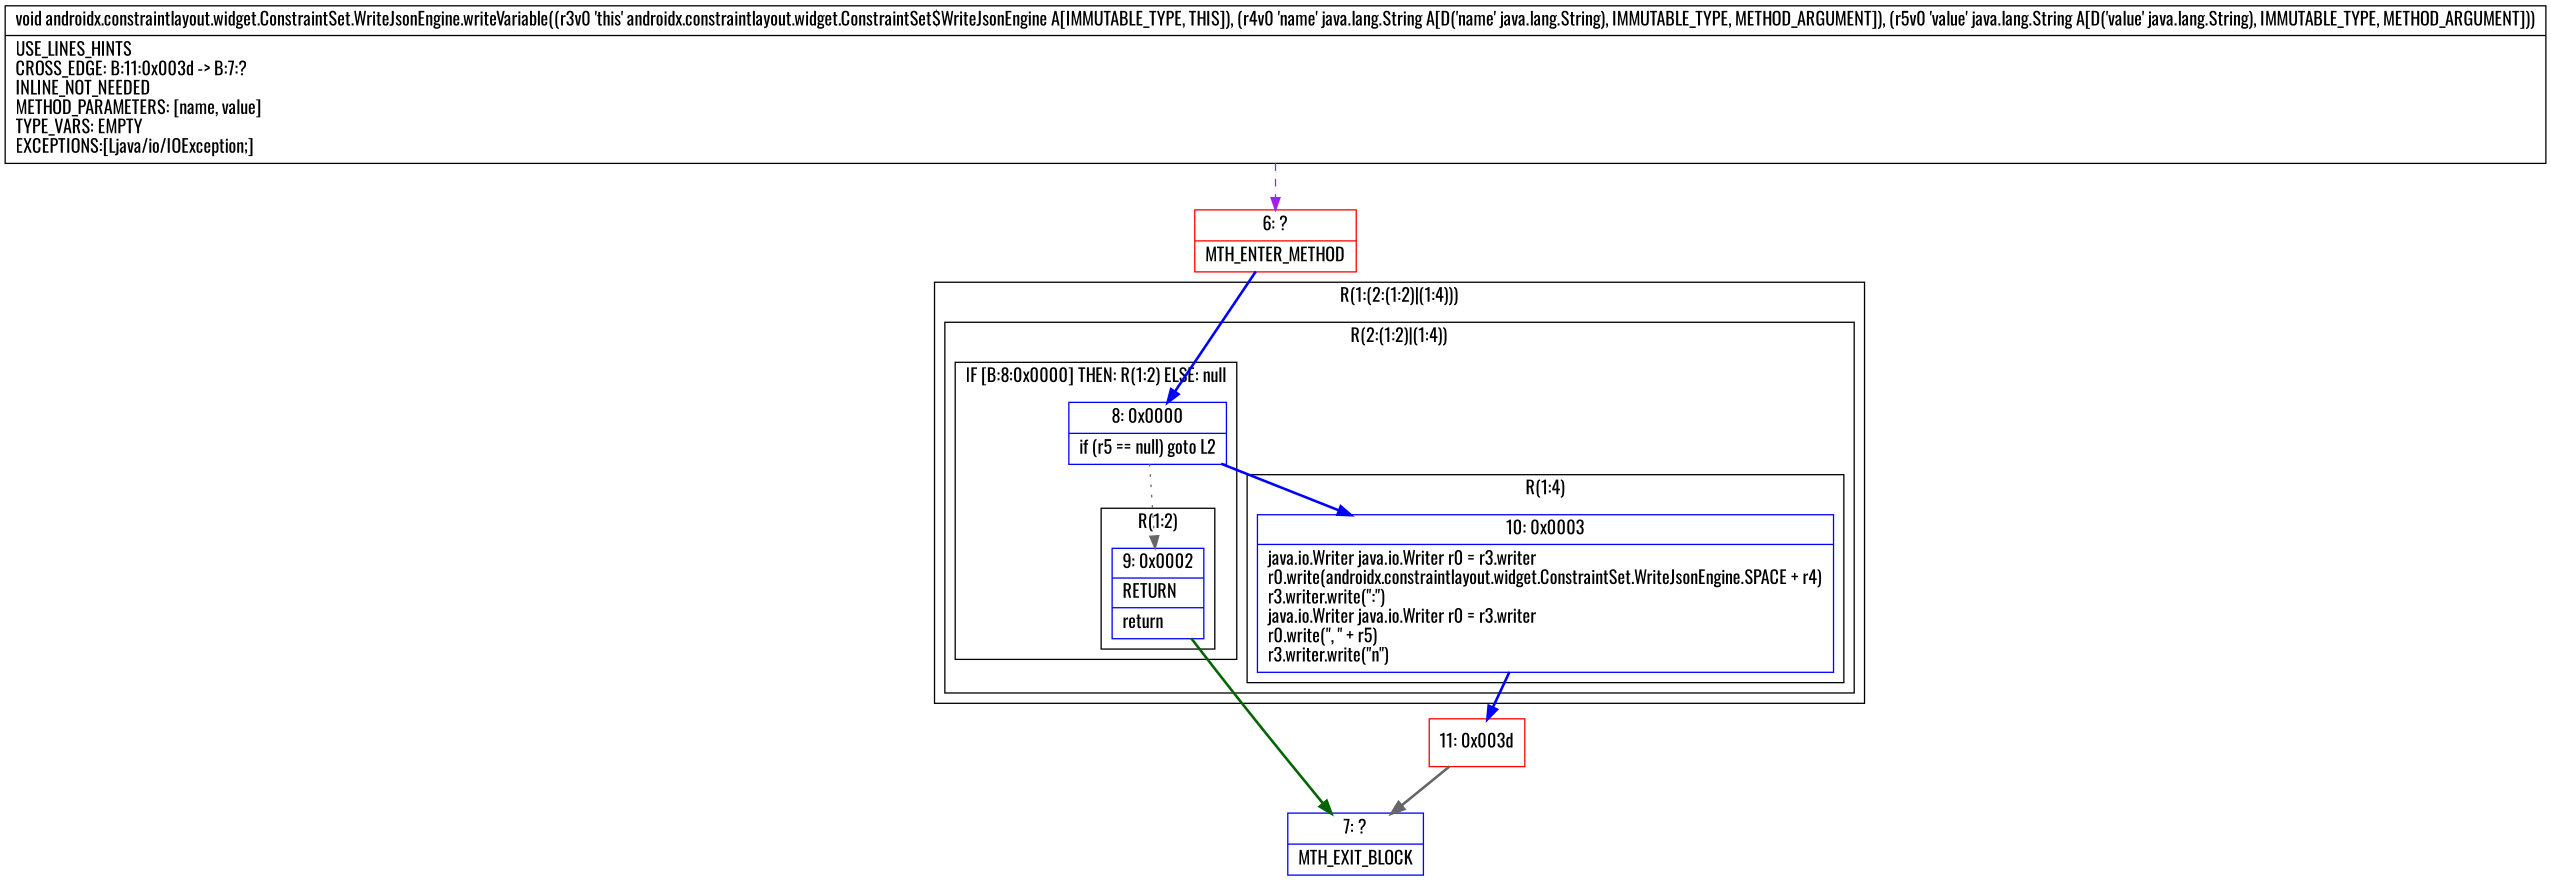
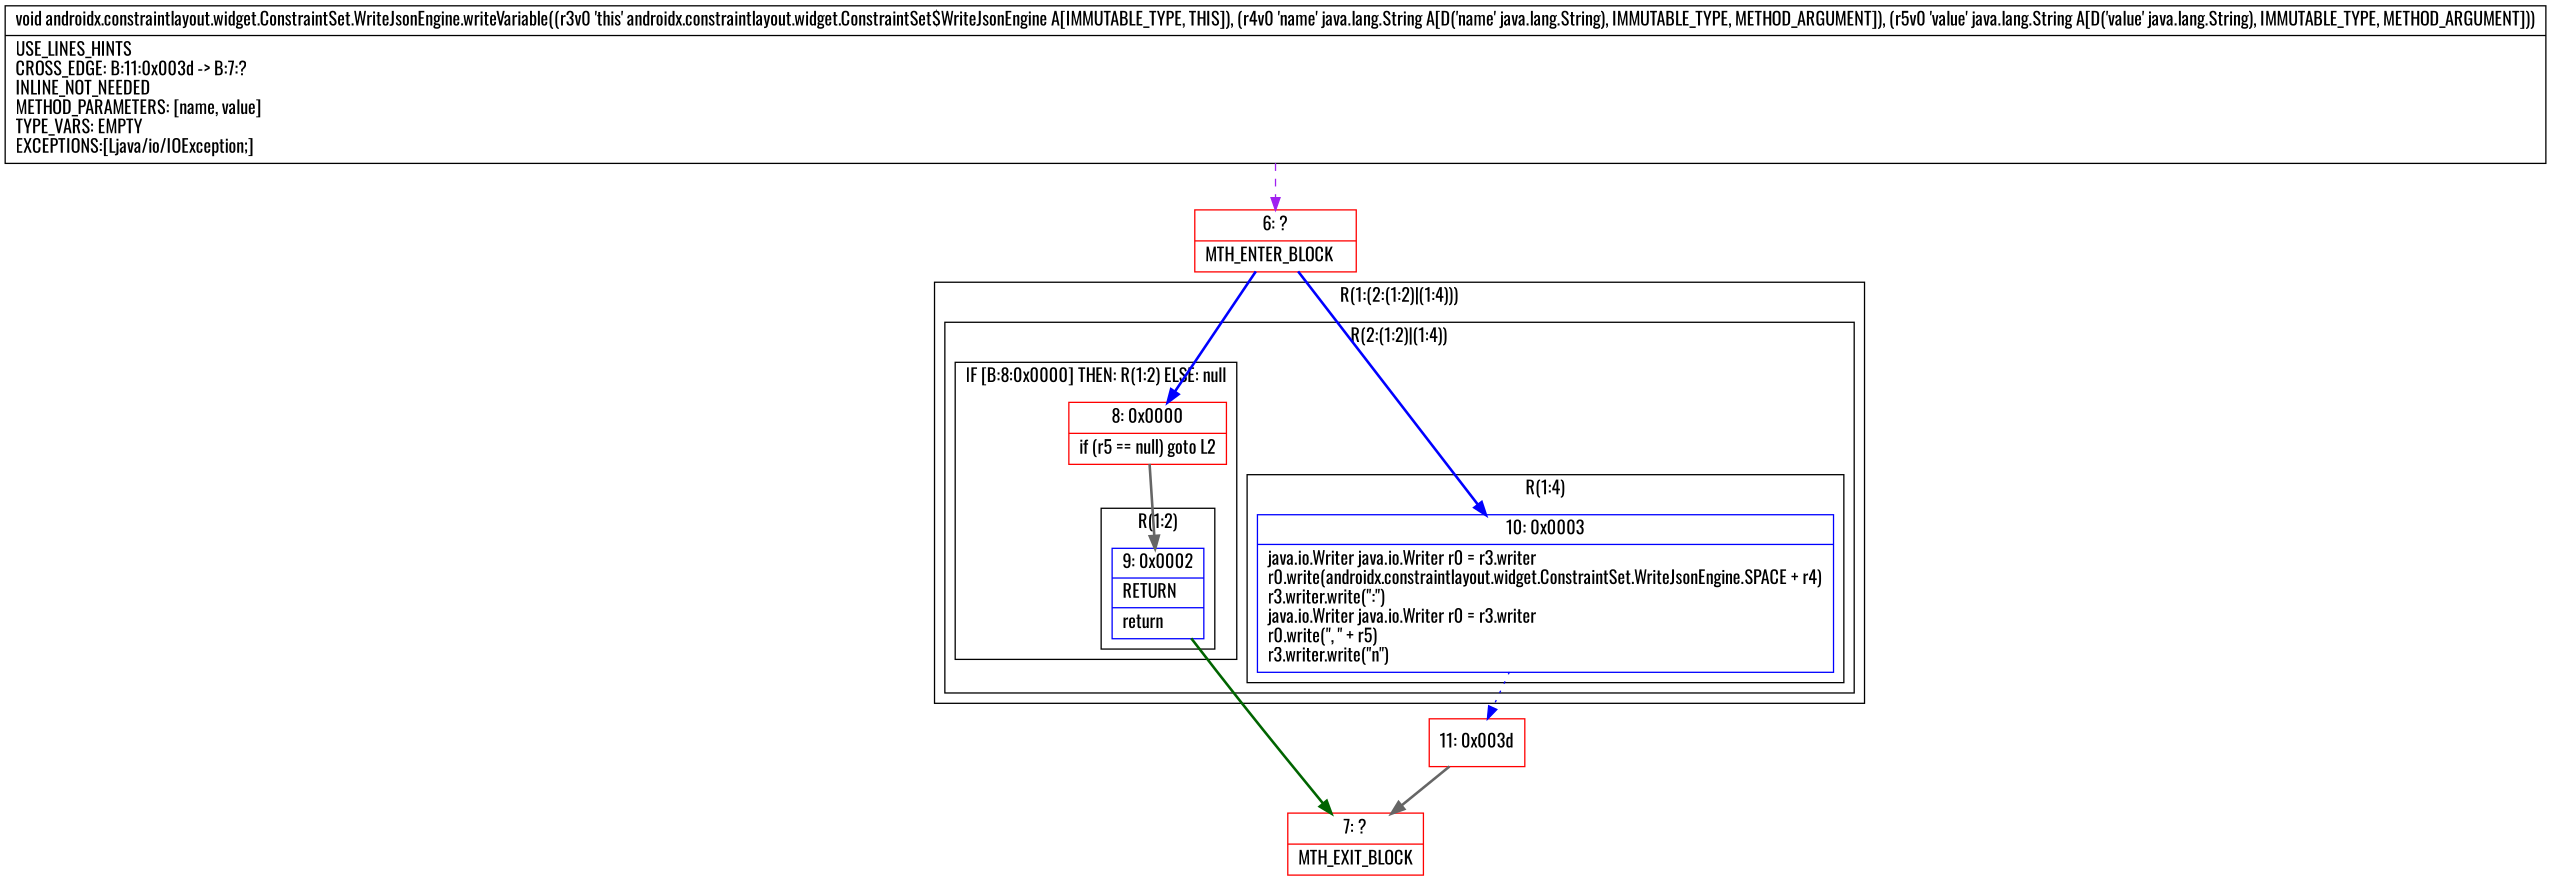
(1276, 256) -> (1270, 256)
(1148, 433) -> (1148, 433)
(1280, 487) -> (1388, 388)
(1152, 500) -> (1152, 500)
(1501, 690) -> (1501, 690)
(1356, 844) -> (1356, 844)
